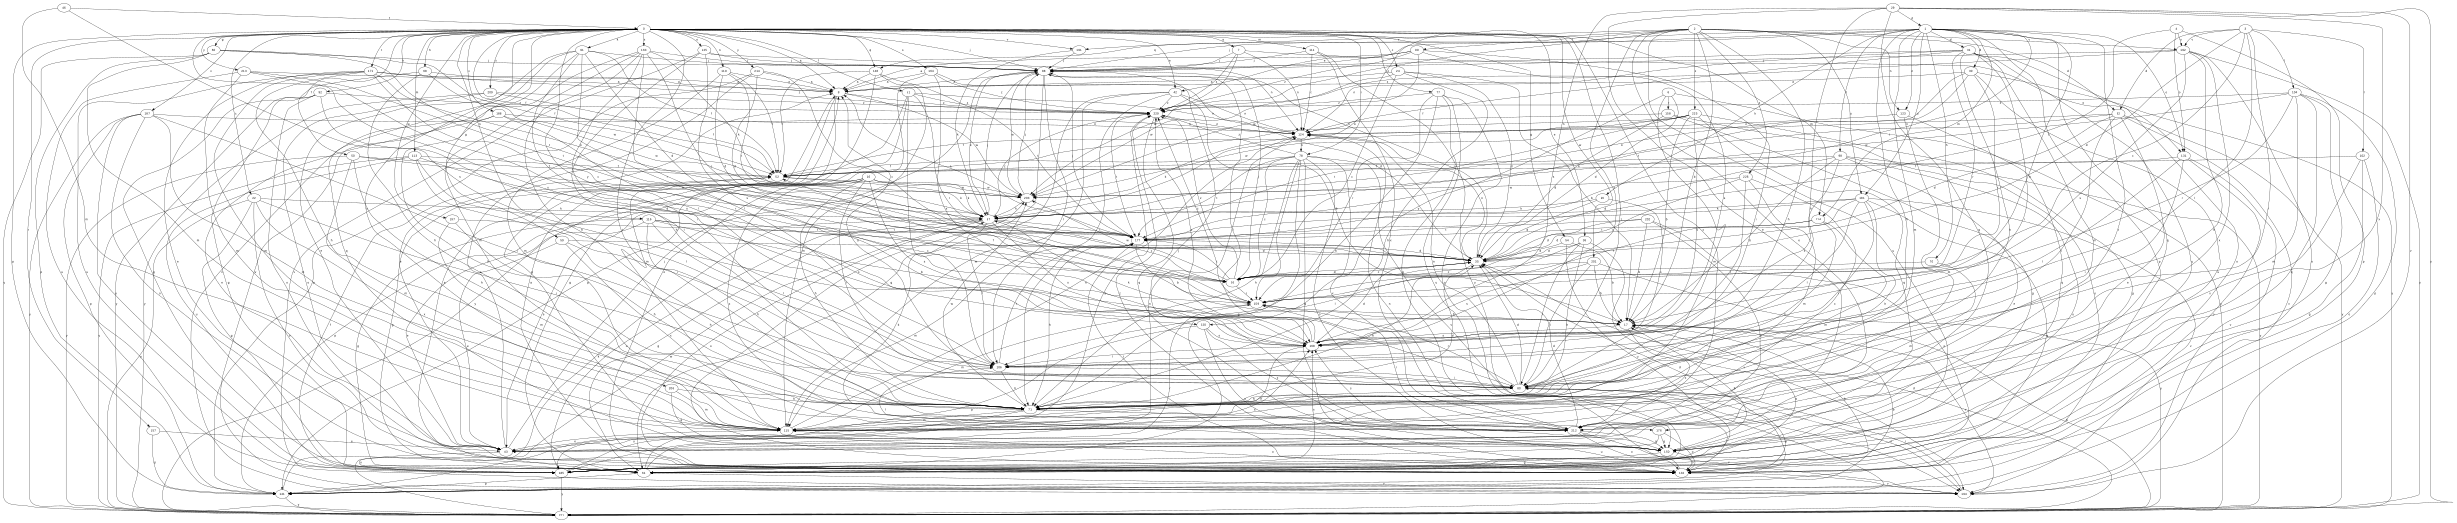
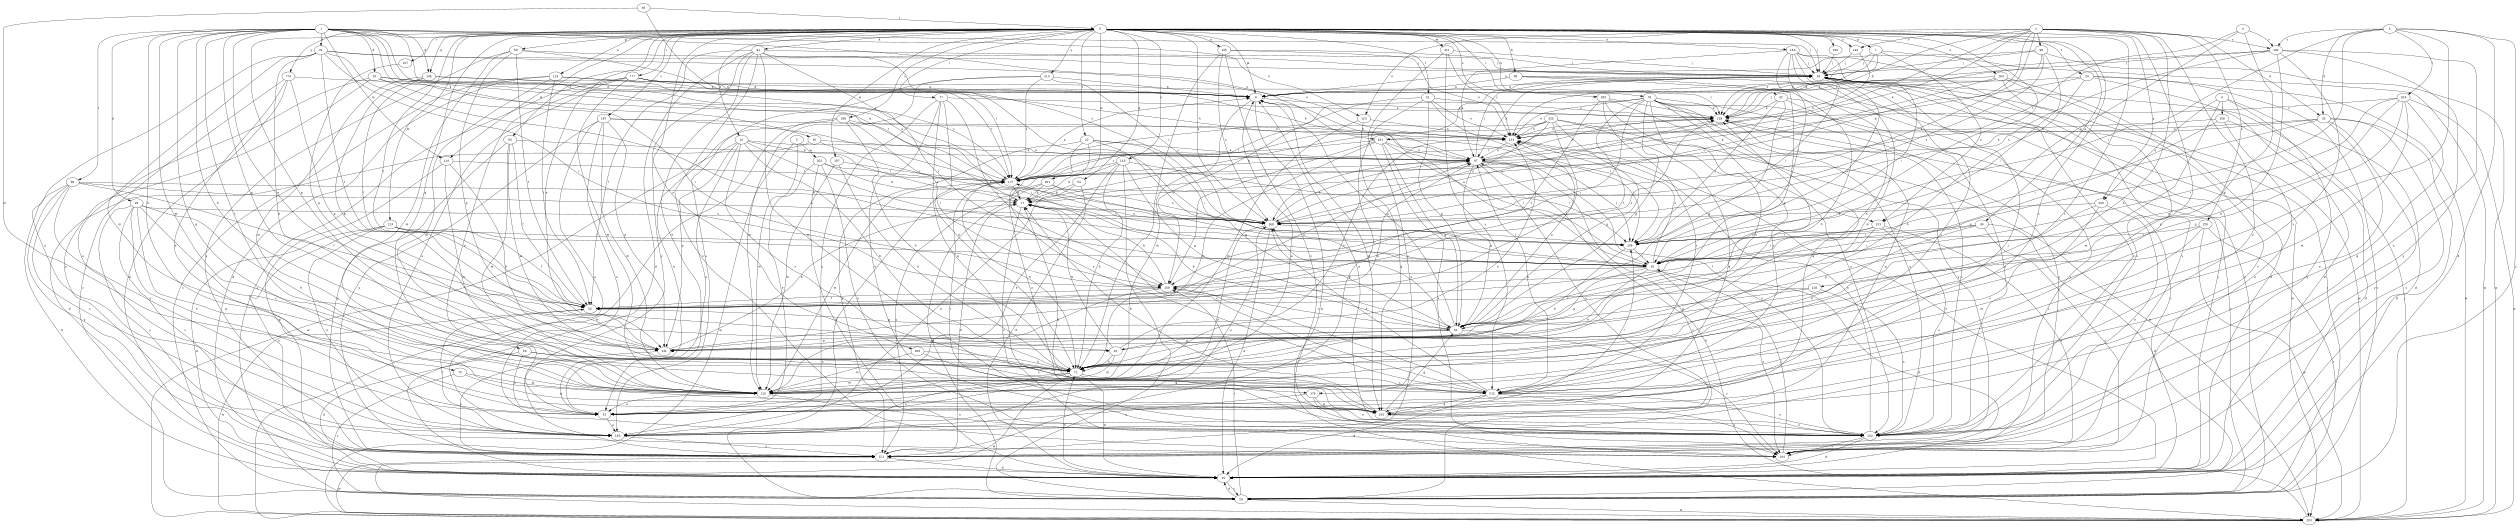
(1908, 18) -> (133, 39)
none -> (868, 35)
none -> (1836, 50)
(1695, 70) -> none
(1388, 71) -> (1873, 76)
none -> (797, 140)
(1301, 145) -> (1576, 107)
(1299, 244) -> none
(900, 267) -> (1229, 336)
(482, 283) -> (521, 256)
none -> (2197, 303)
(2168, 337) -> none
(557, 341) -> none
(2005, 359) -> (1684, 287)
none -> (941, 403)
none -> (543, 418)
(893, 434) -> none
(328, 441) -> none
none -> (296, 484)
